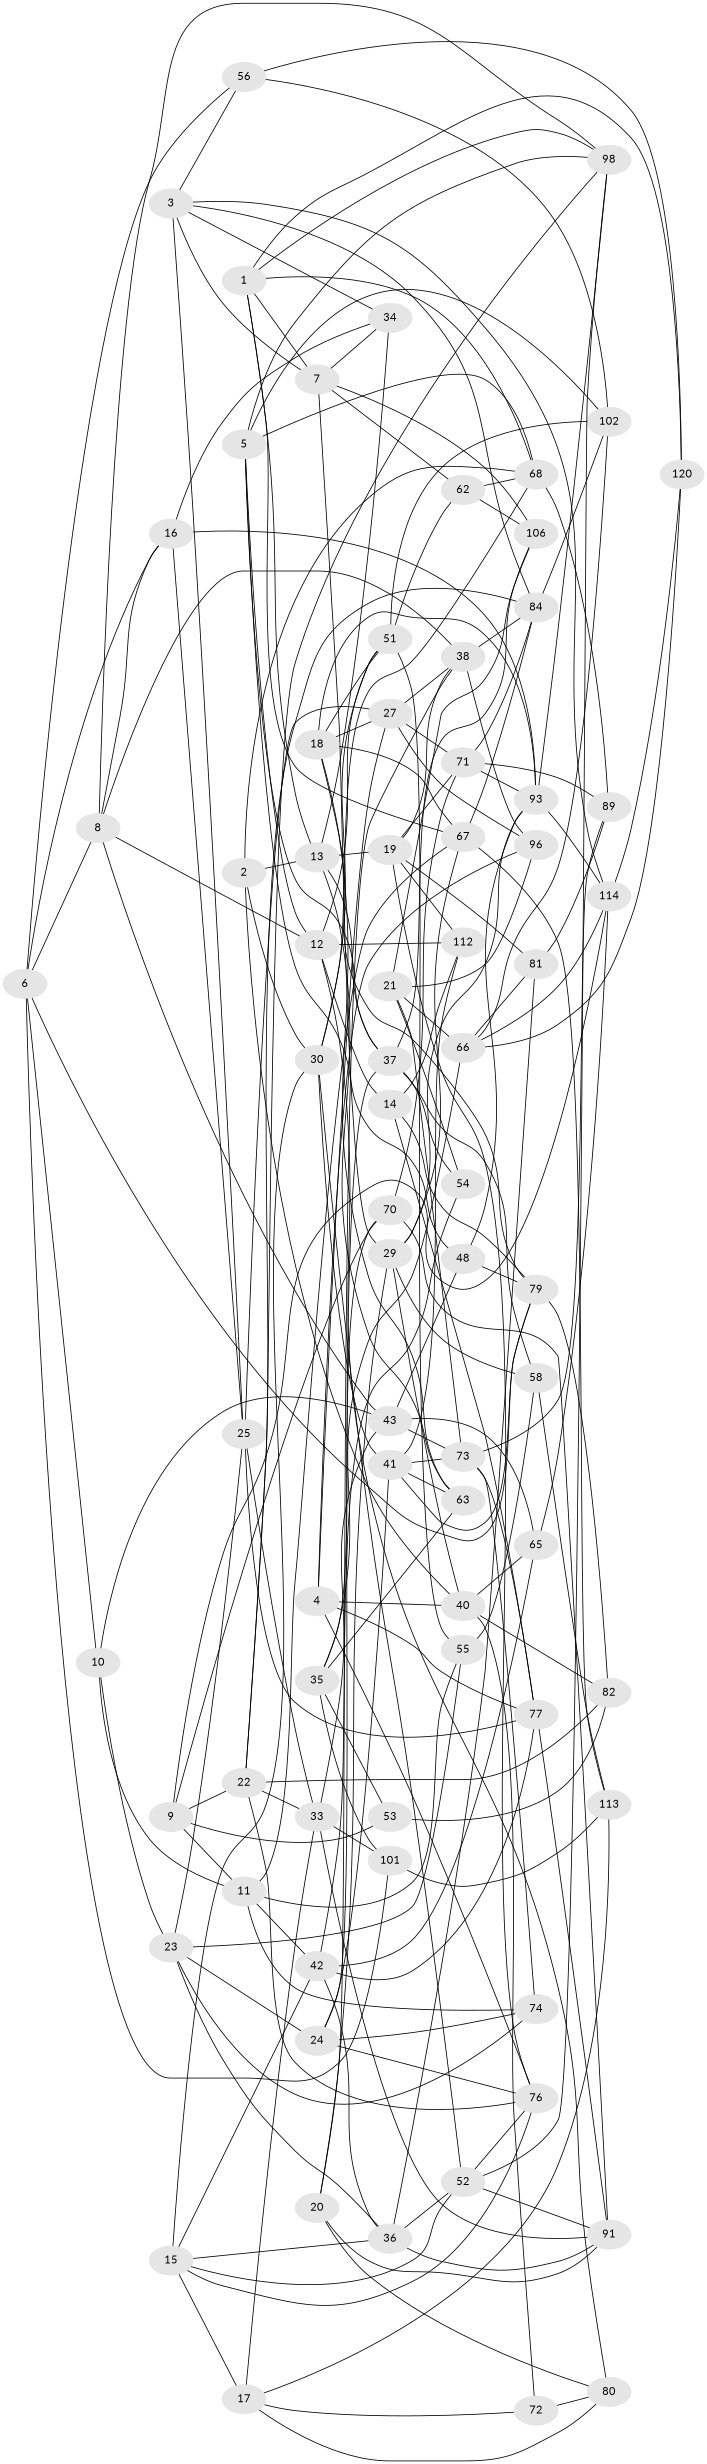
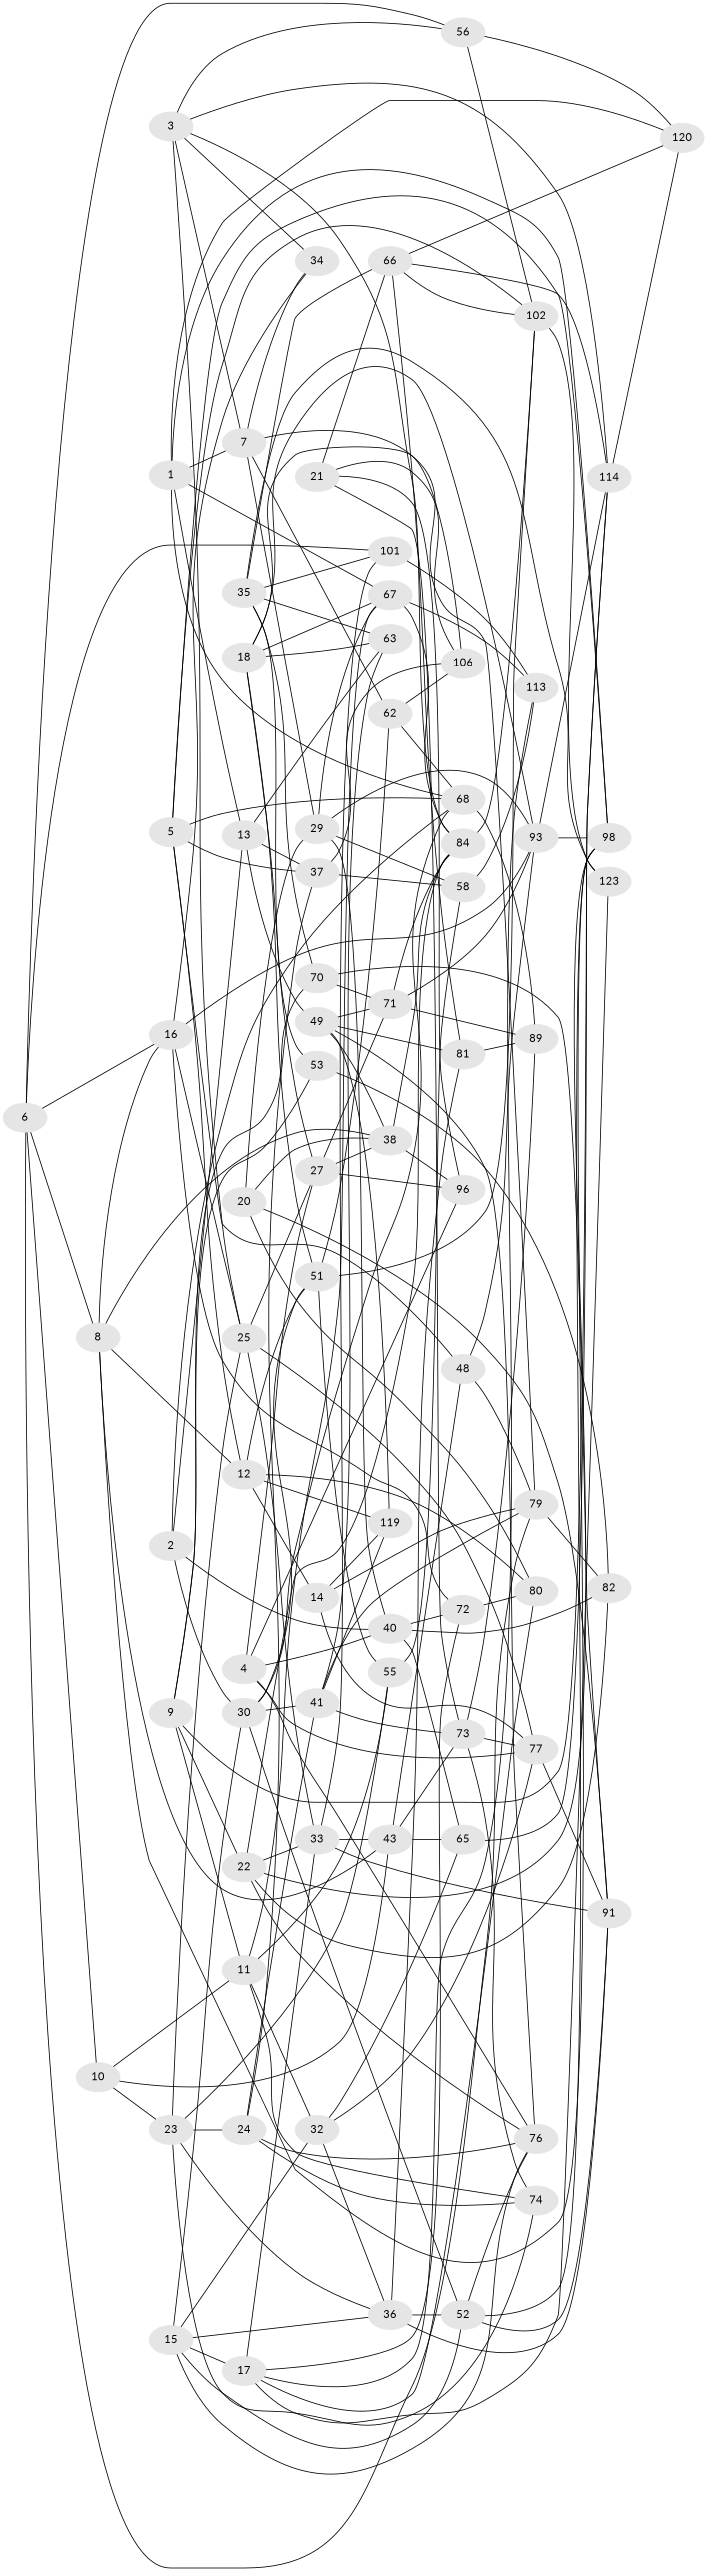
(364, 589) -> none
(390, 850) -> (317, 1022)
none -> (609, 882)
(463, 943) -> (390, 1523)
(463, 1184) -> none
none -> (231, 1373)
(317, 1966) -> (317, 2130)
